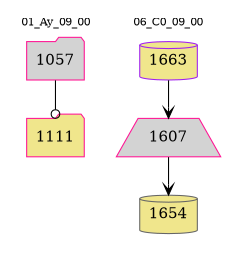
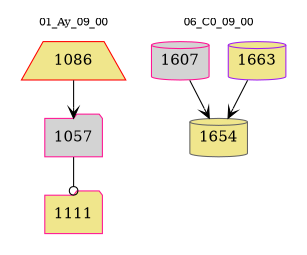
none -> (74, 61)
(169, 94) -> (240, 94)
(169, 138) -> (180, 61)
